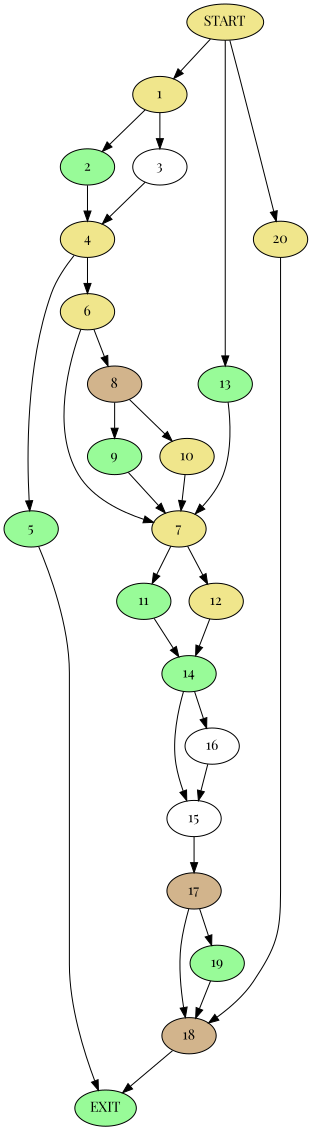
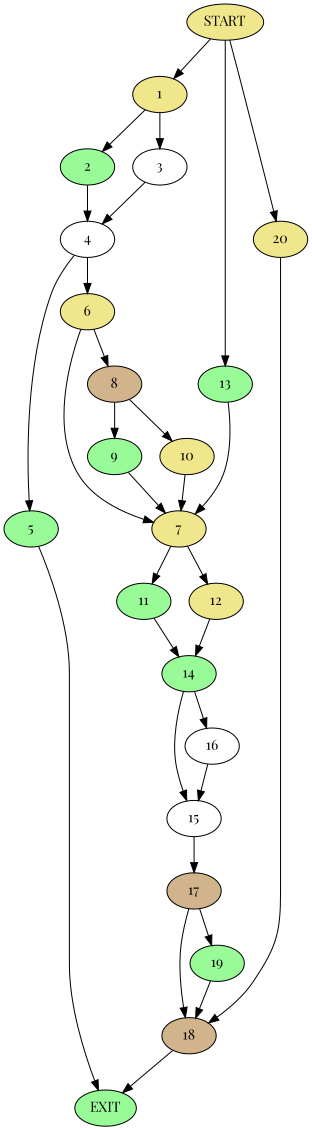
(87, 239) -> (87, 239)
